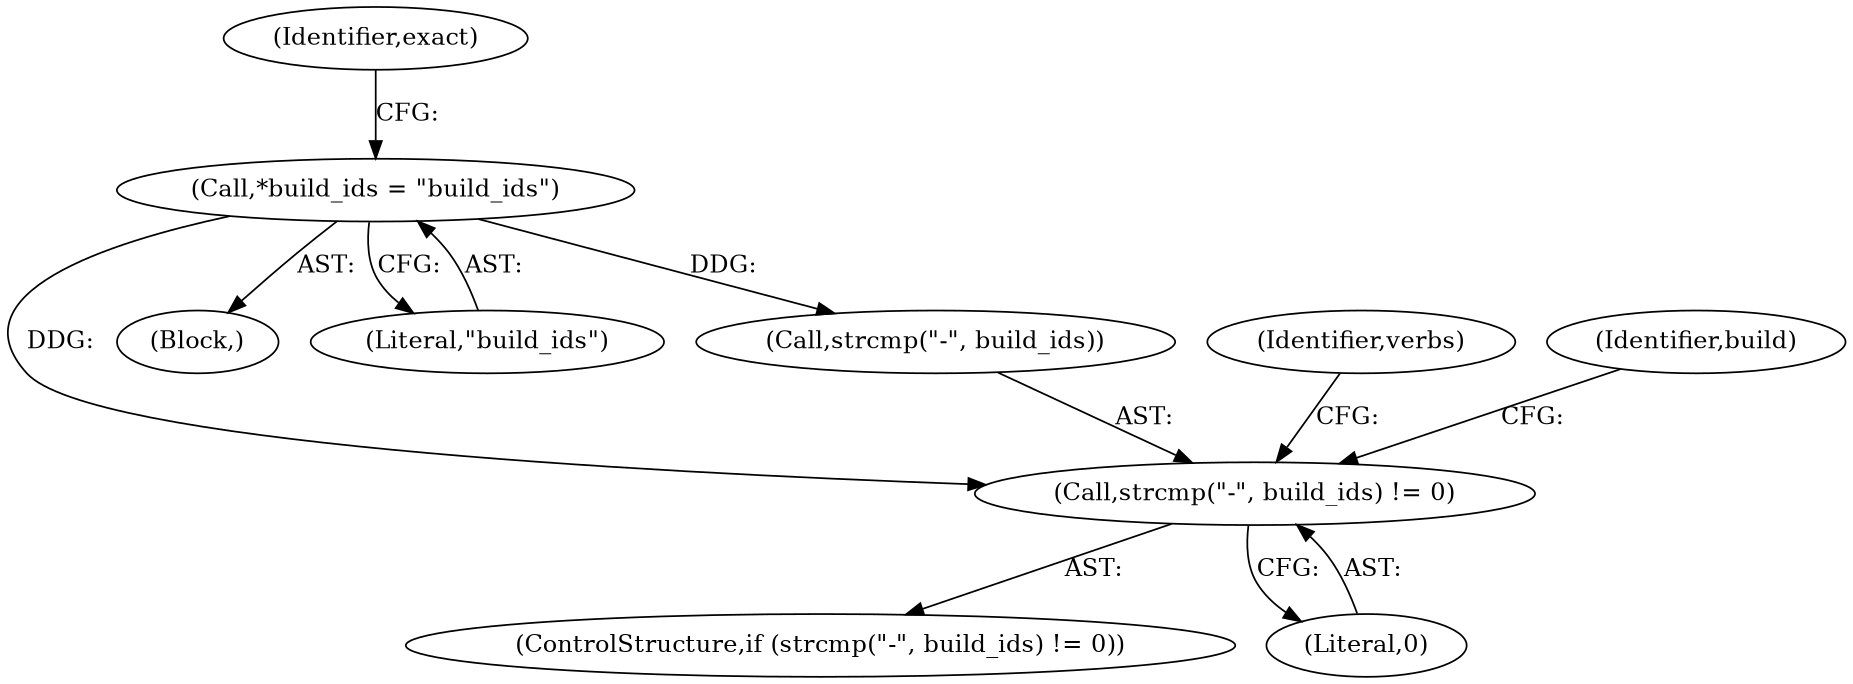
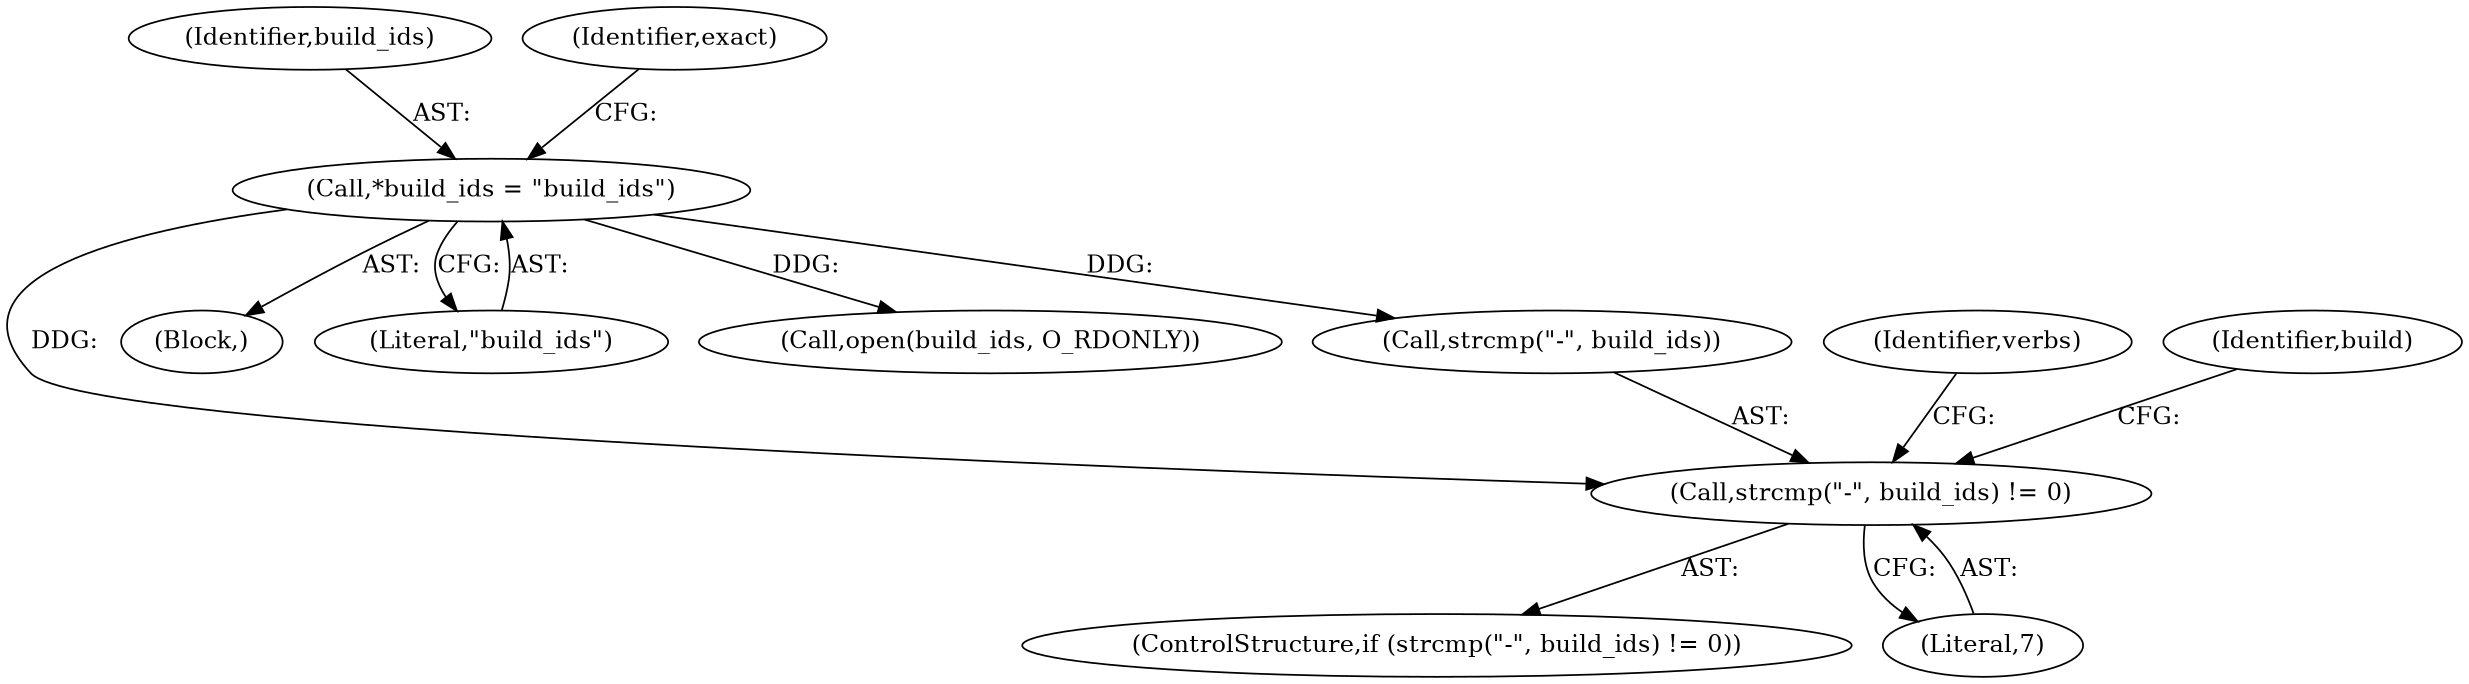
none -> (310, 38)
none -> (990, 342)
(1367, 645) -> (1983, 645)
